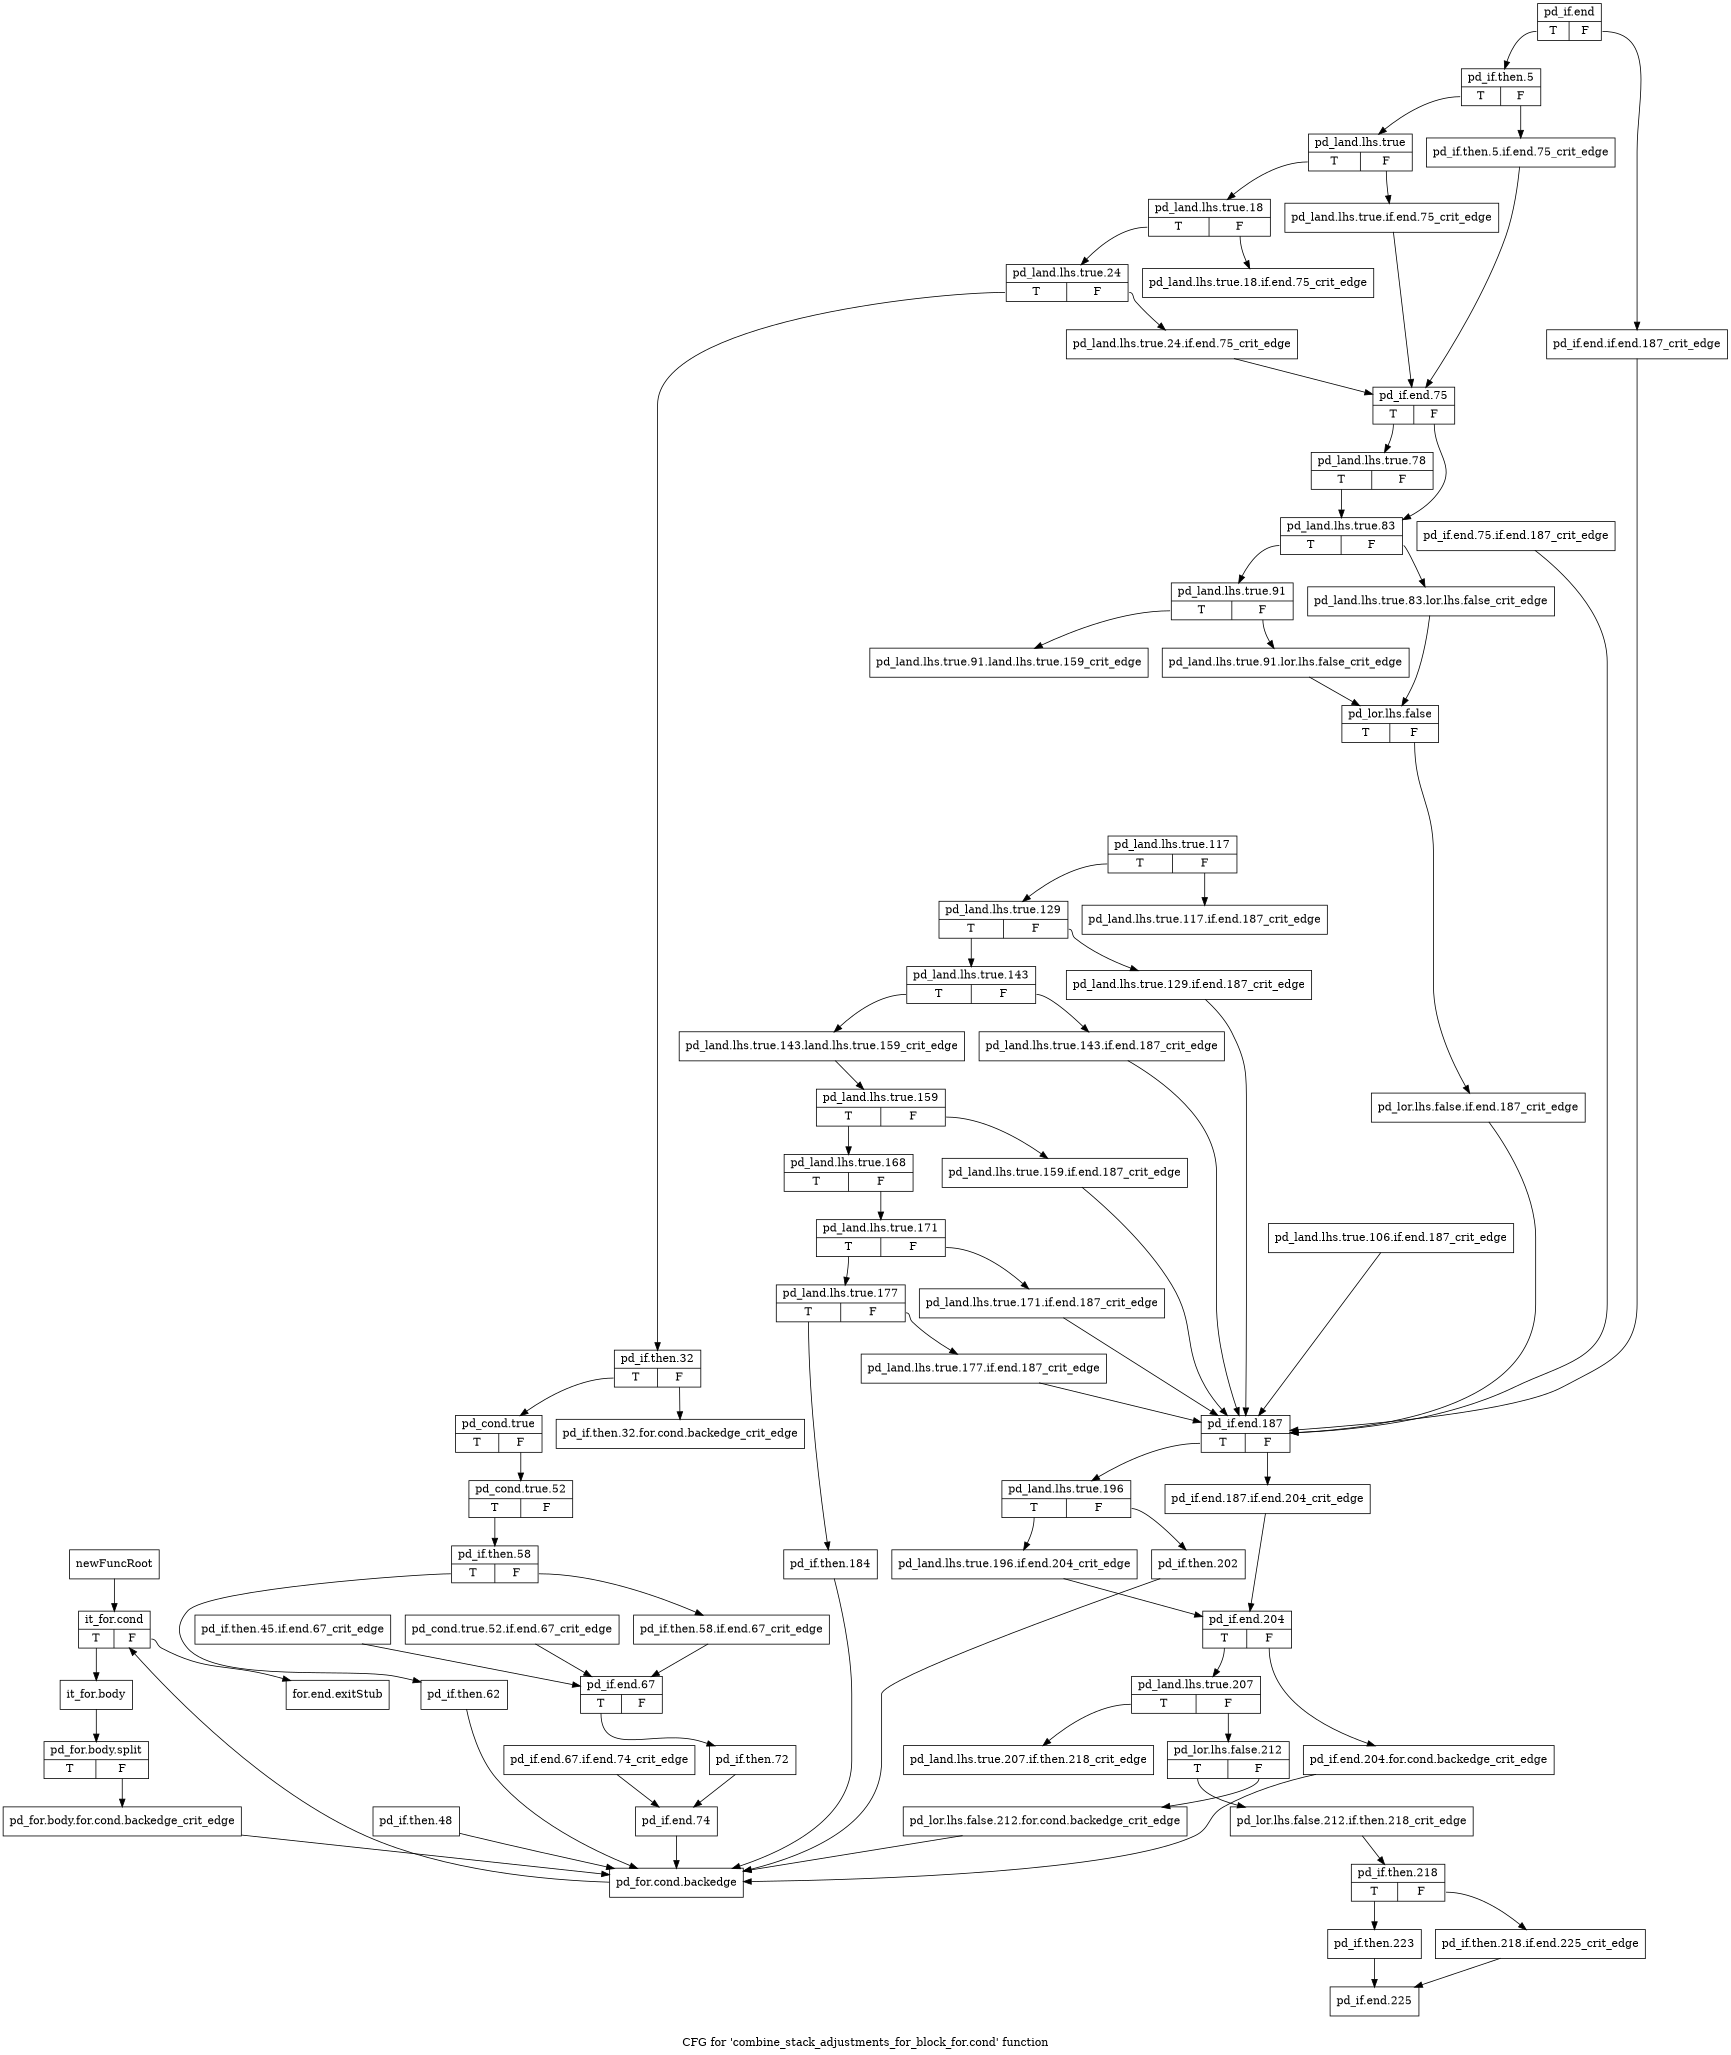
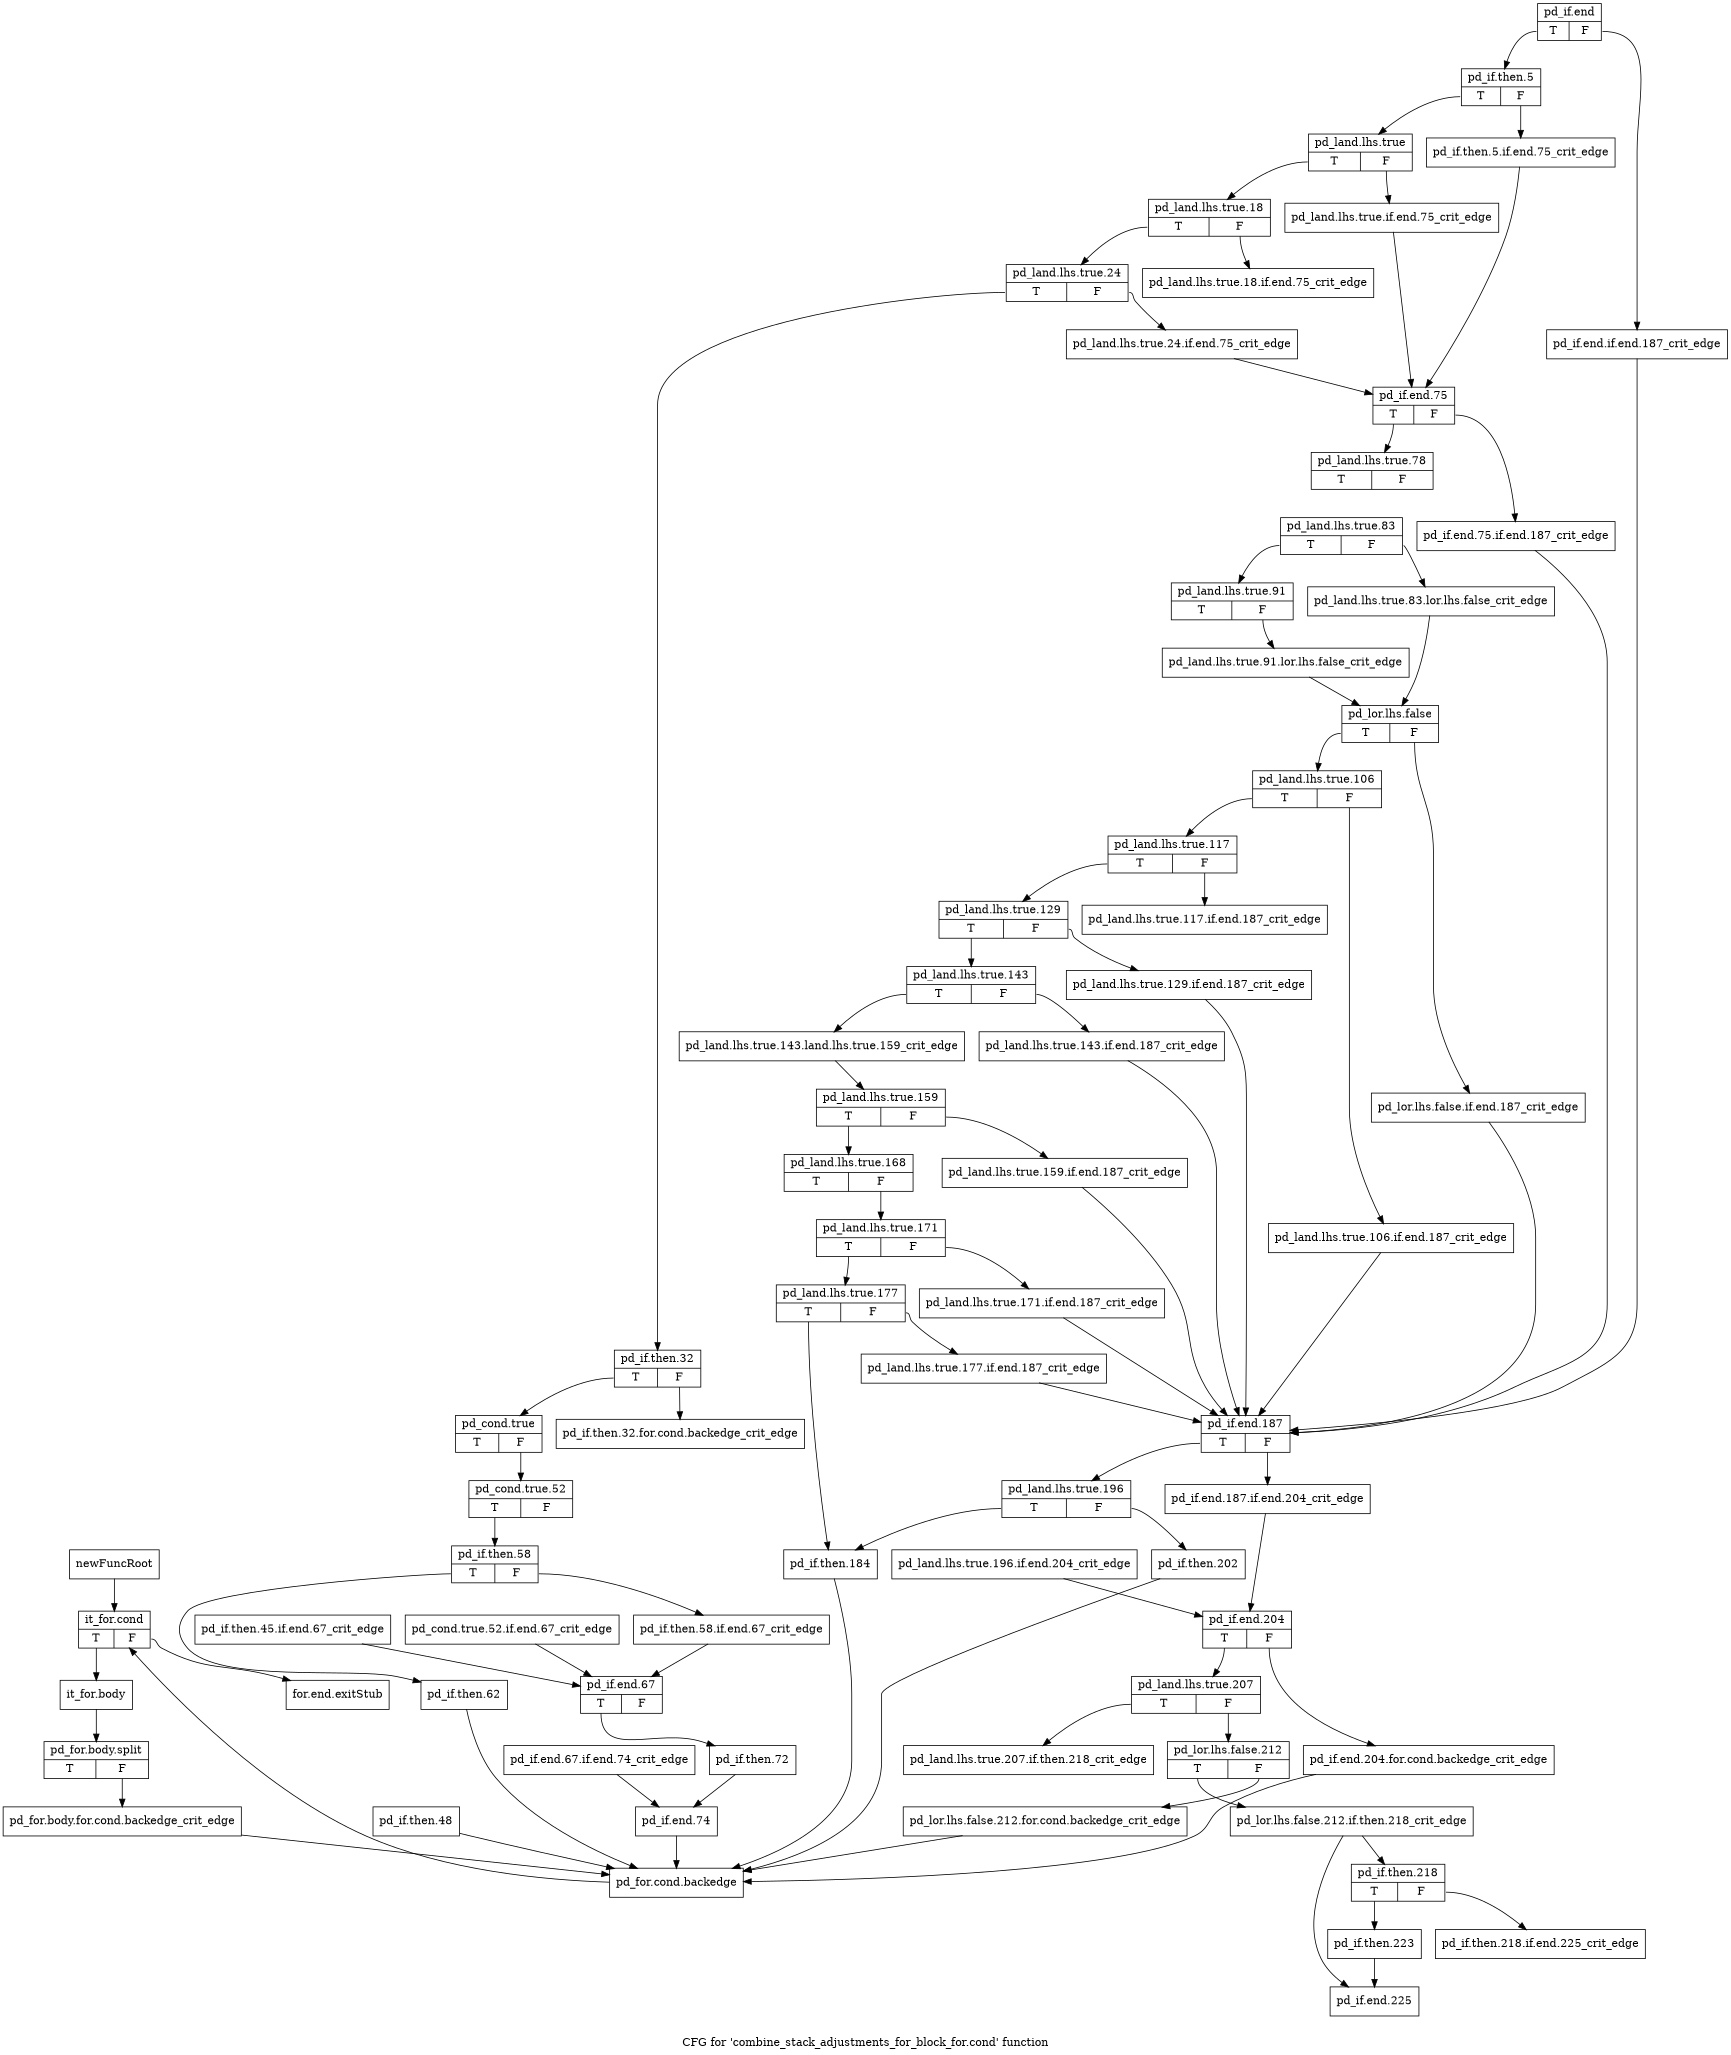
(1445, 477) -> (1501, 453)
(1341, 500) -> none
(1009, 663) -> none
none -> (1317, 789)
(1032, 1531) -> (930, 1520)
(1461, 1971) -> (1315, 1911)
